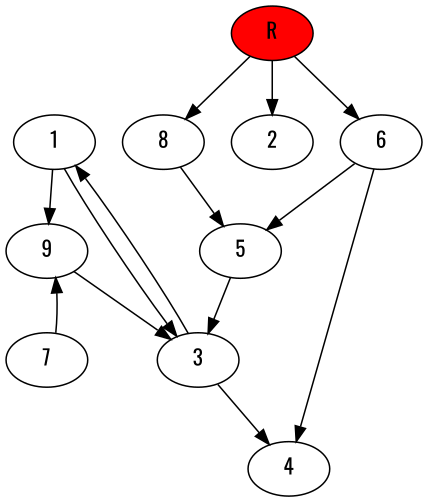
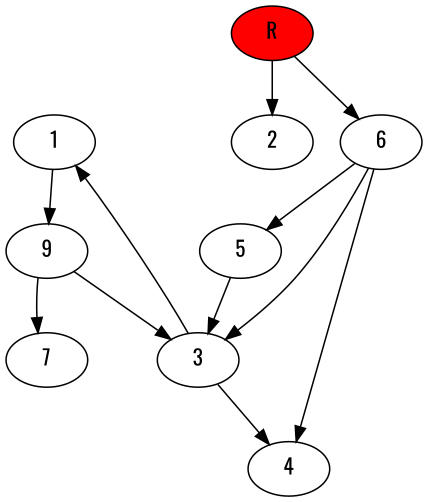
(163, 142) -> none
(114, 248) -> (312, 257)
(57, 313) -> (37, 298)
